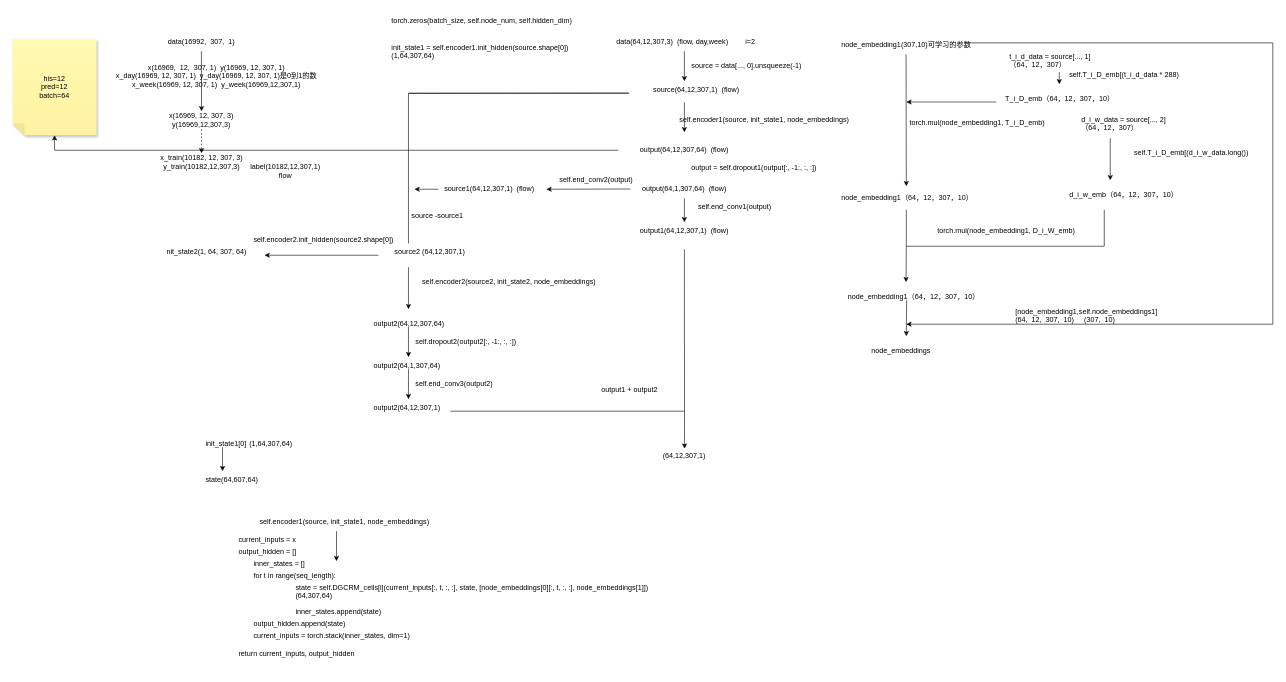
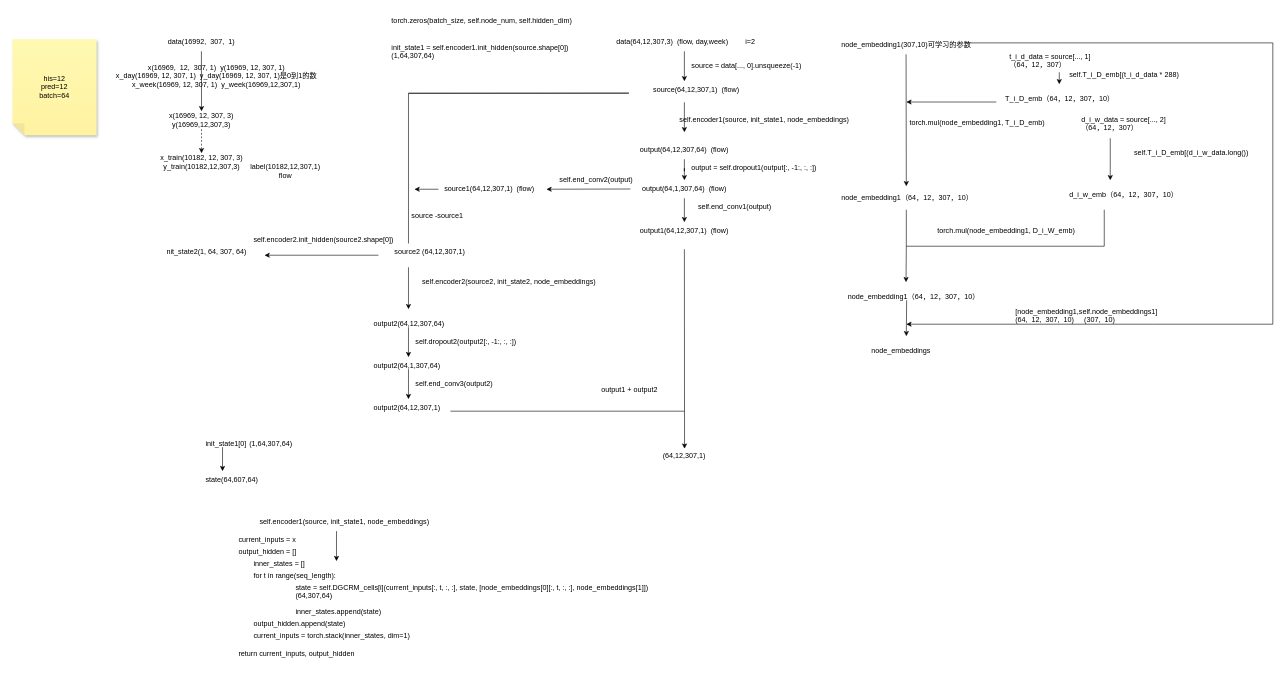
(54, 146) -> (684, 170)
